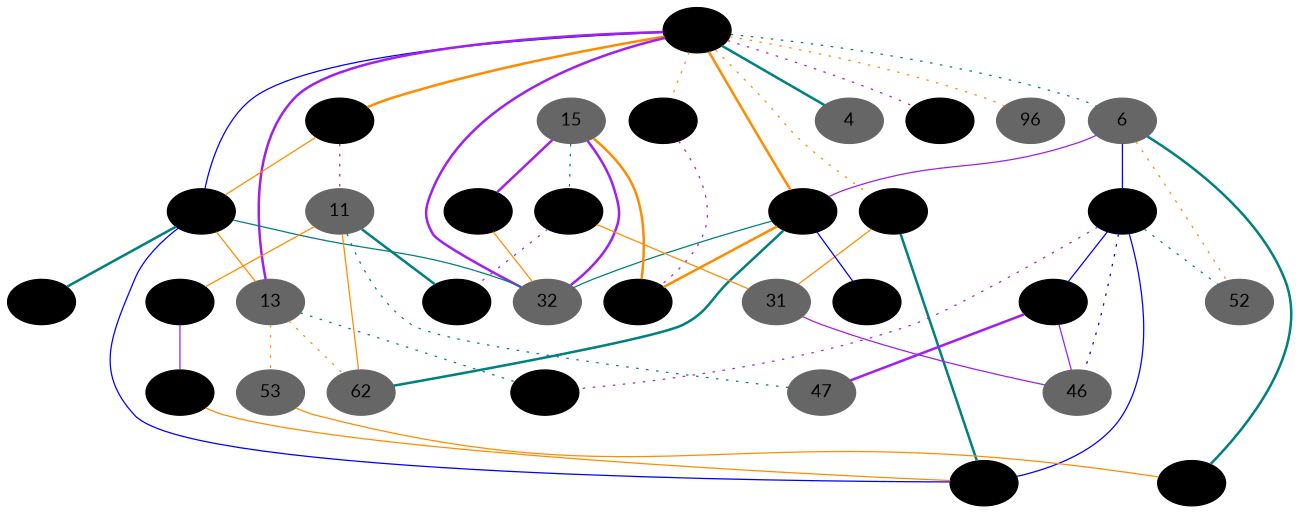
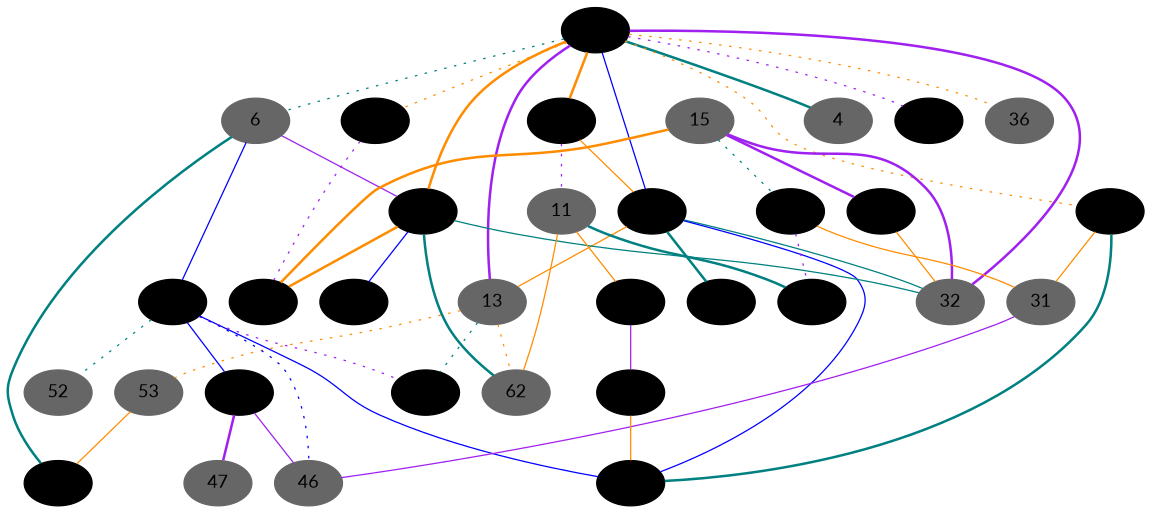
(1031, 121) -> (1020, 121)
(1182, 211) -> none
(531, 352) -> none
